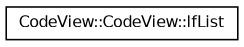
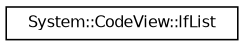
(122, 23) -> (122, 23)
